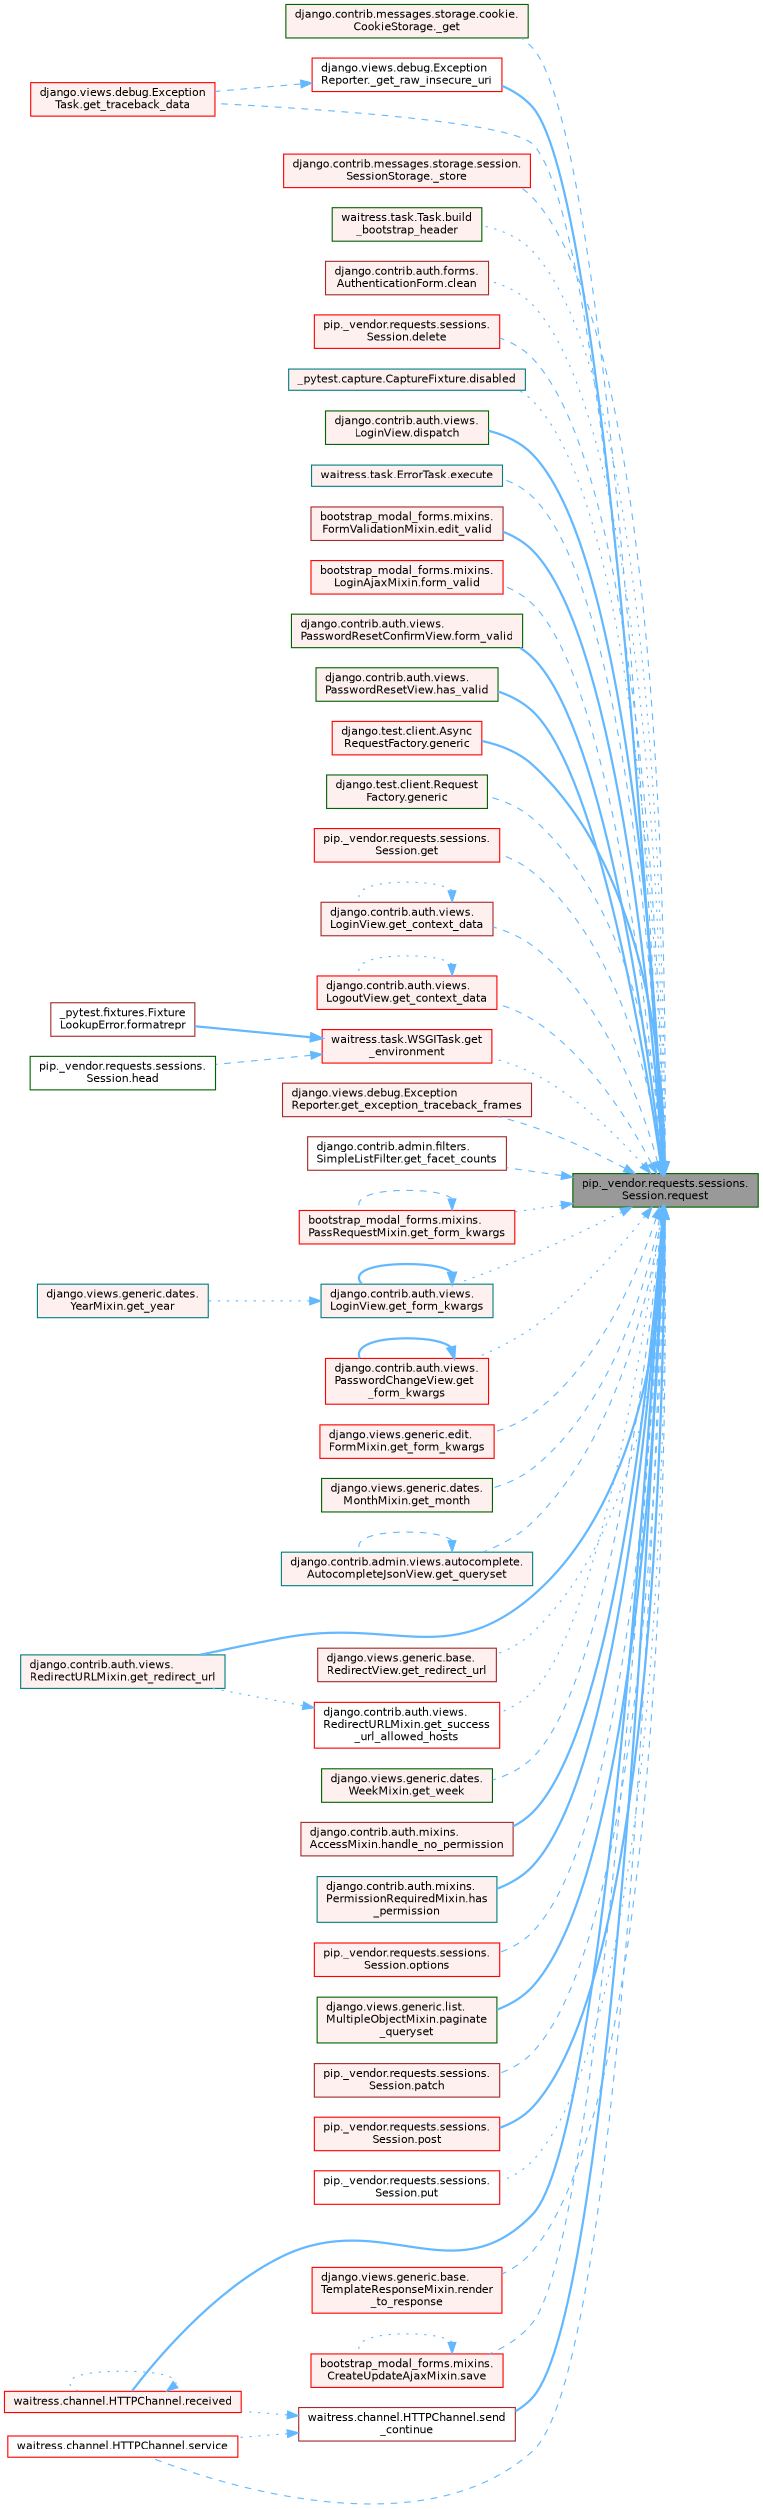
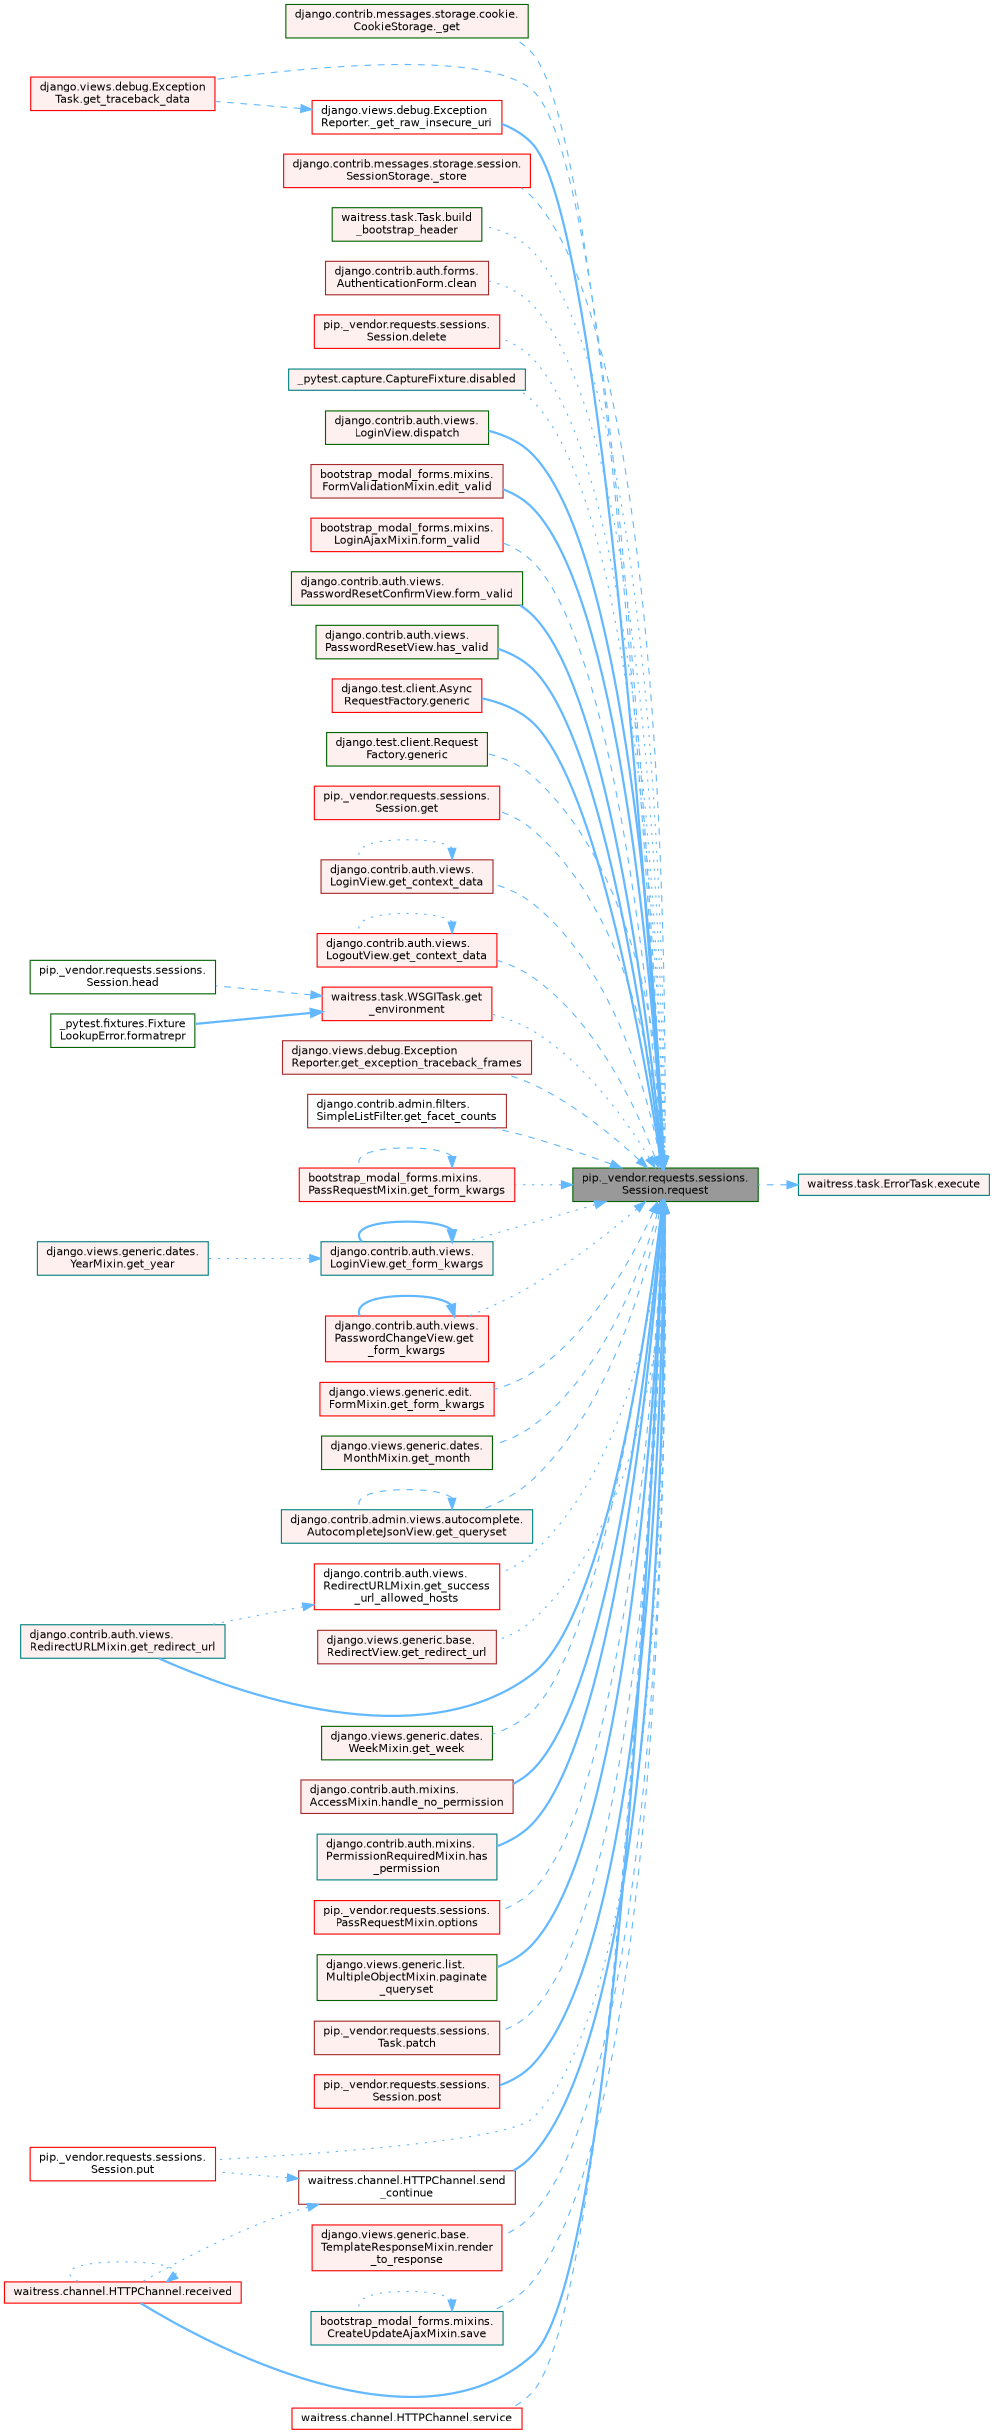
(606, 541) -> (601, 518)
(610, 697) -> (773, 1185)
(123, 1020) -> (123, 1031)
(407, 1960) -> (407, 1917)
(407, 2080) -> (407, 2038)
(407, 2371) -> (407, 2328)
(263, 2436) -> (252, 2175)
